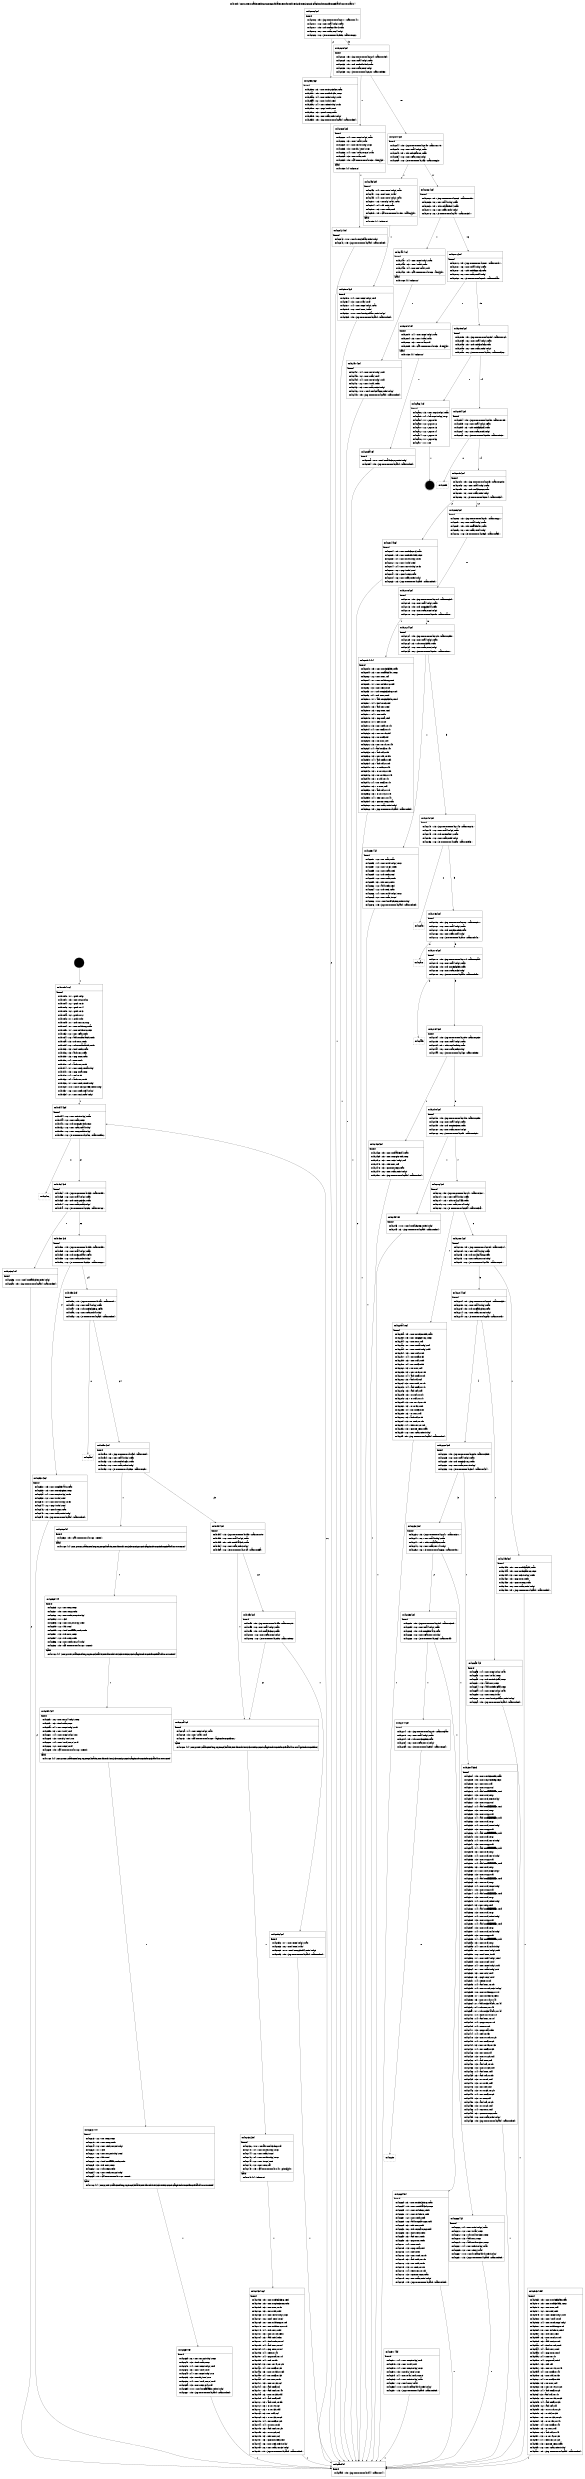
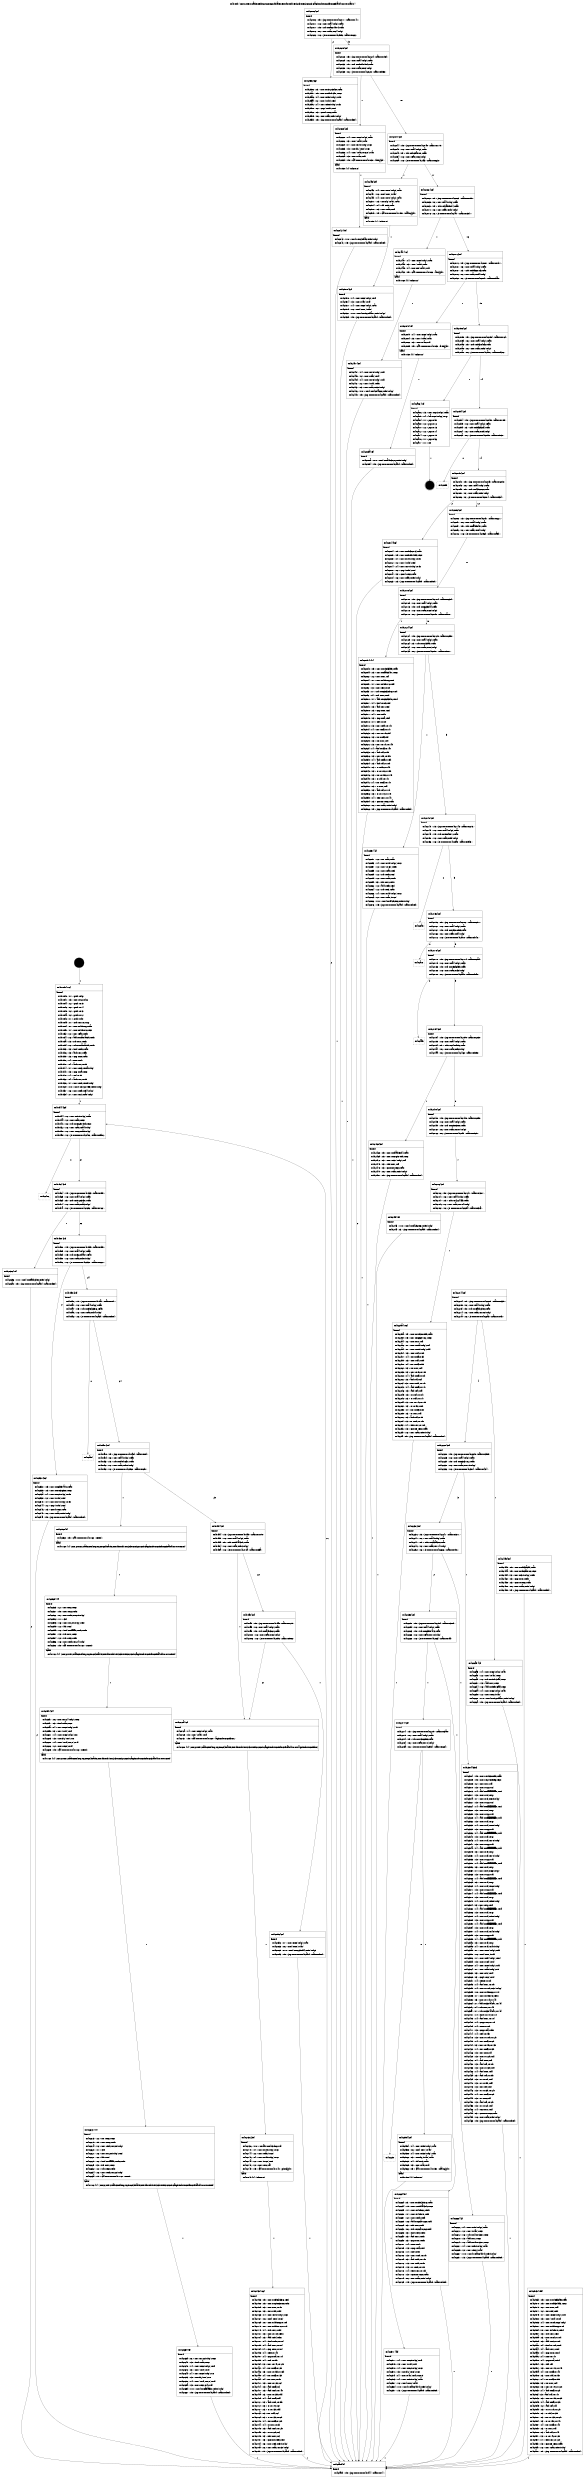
(432, 1175) -> none
(479, 1251) -> none
none -> (424, 2158)
